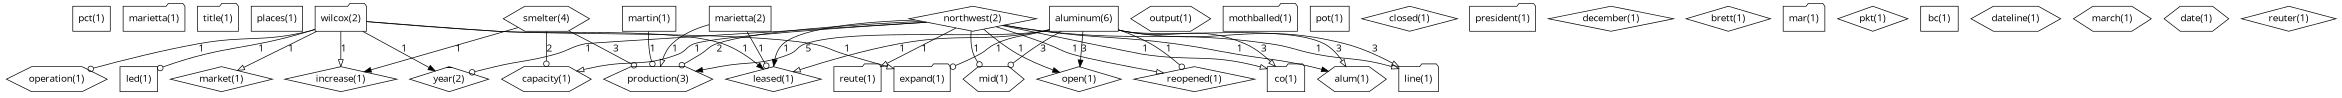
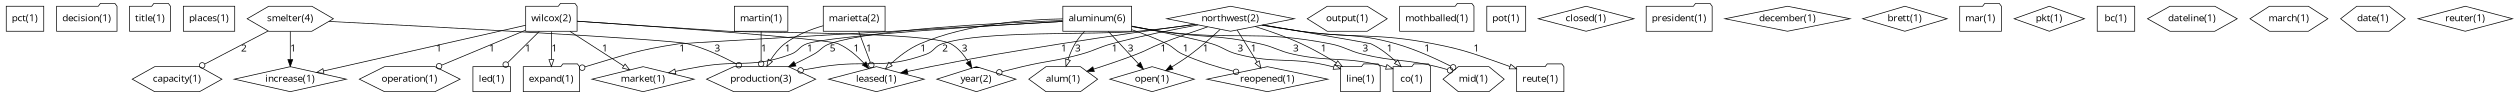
(154, 19) -> (87, 19)
(692, 45) -> none
none -> (800, 48)
(404, 49) -> (965, 49)
